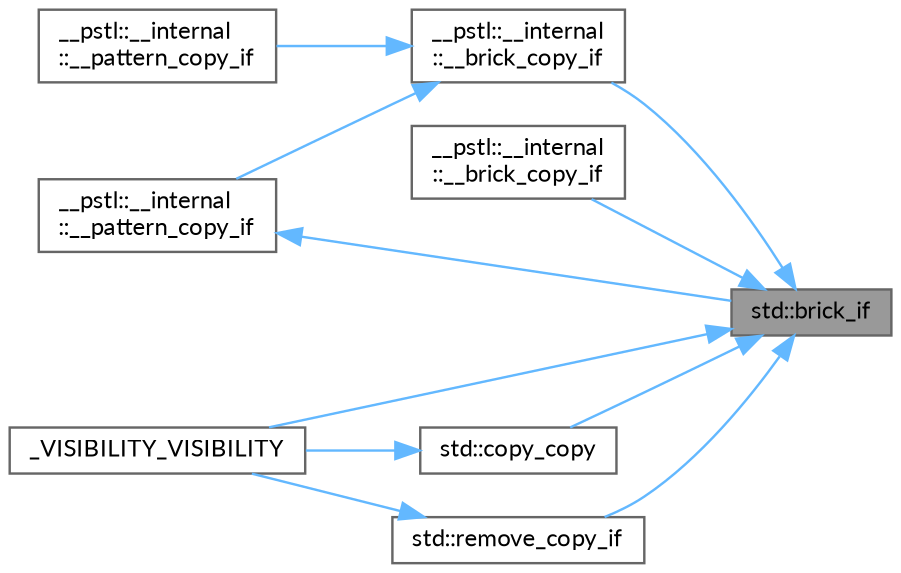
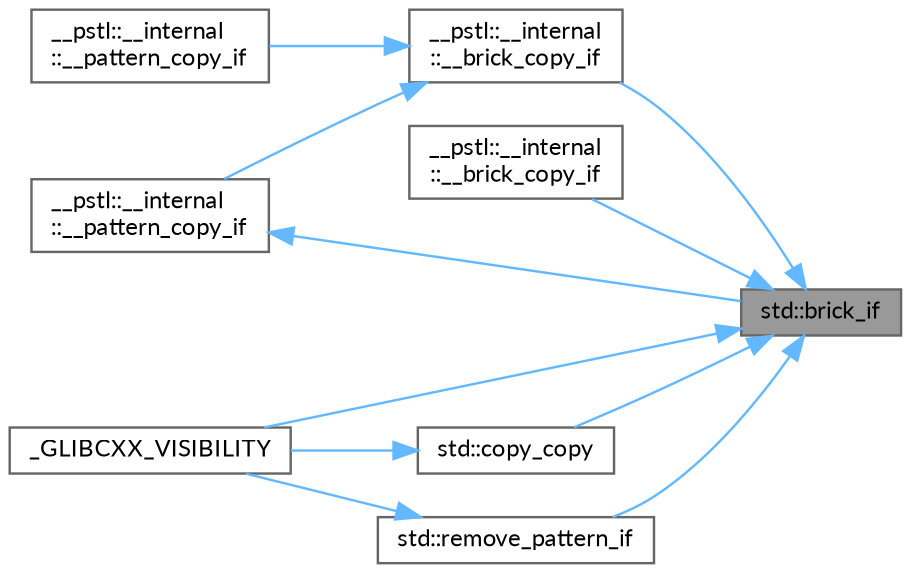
(157, 451) -> (150, 451)
(518, 540) -> (516, 540)
